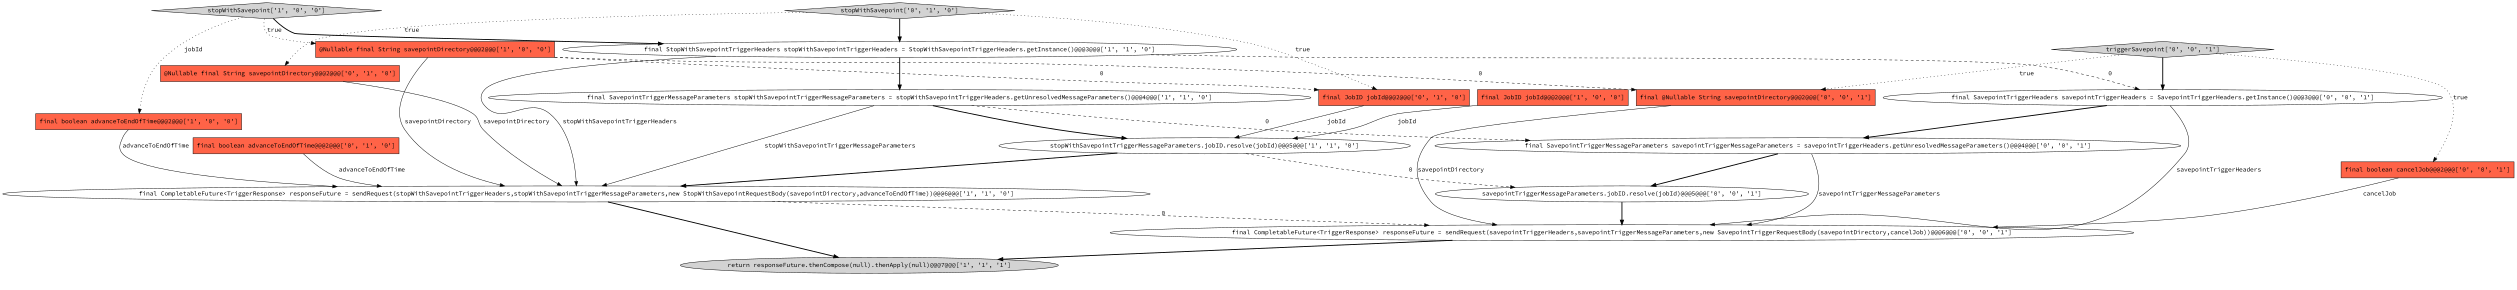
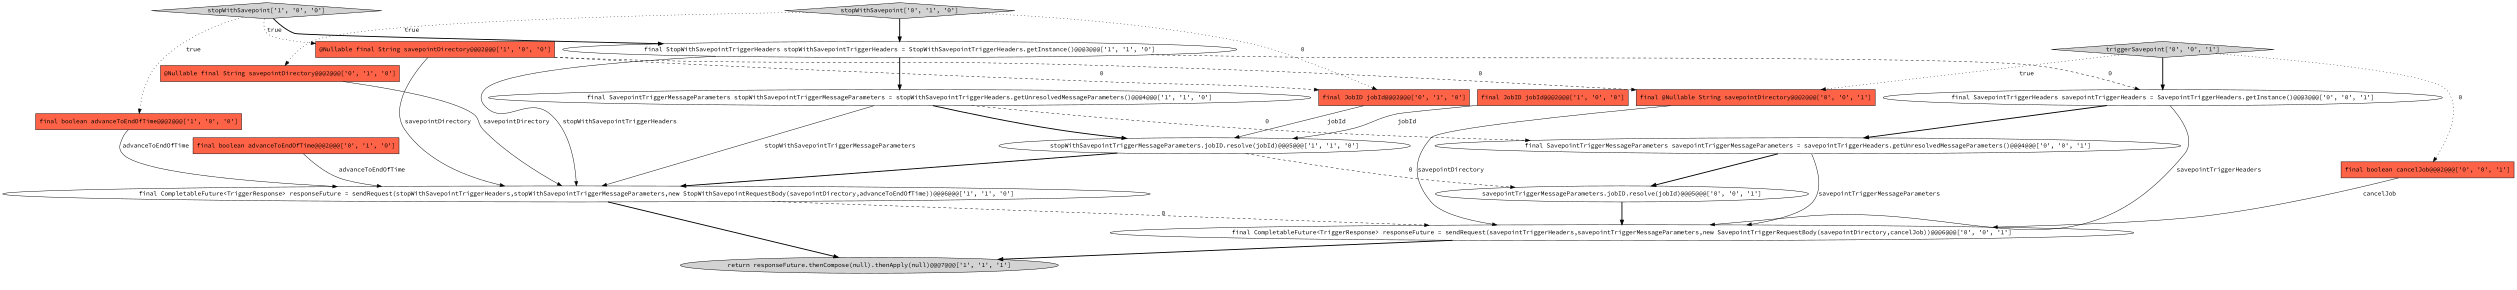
(193, 49) -> (193, 49)
(1303, 49) -> (1303, 49)
(2461, 98) -> (2461, 98)
